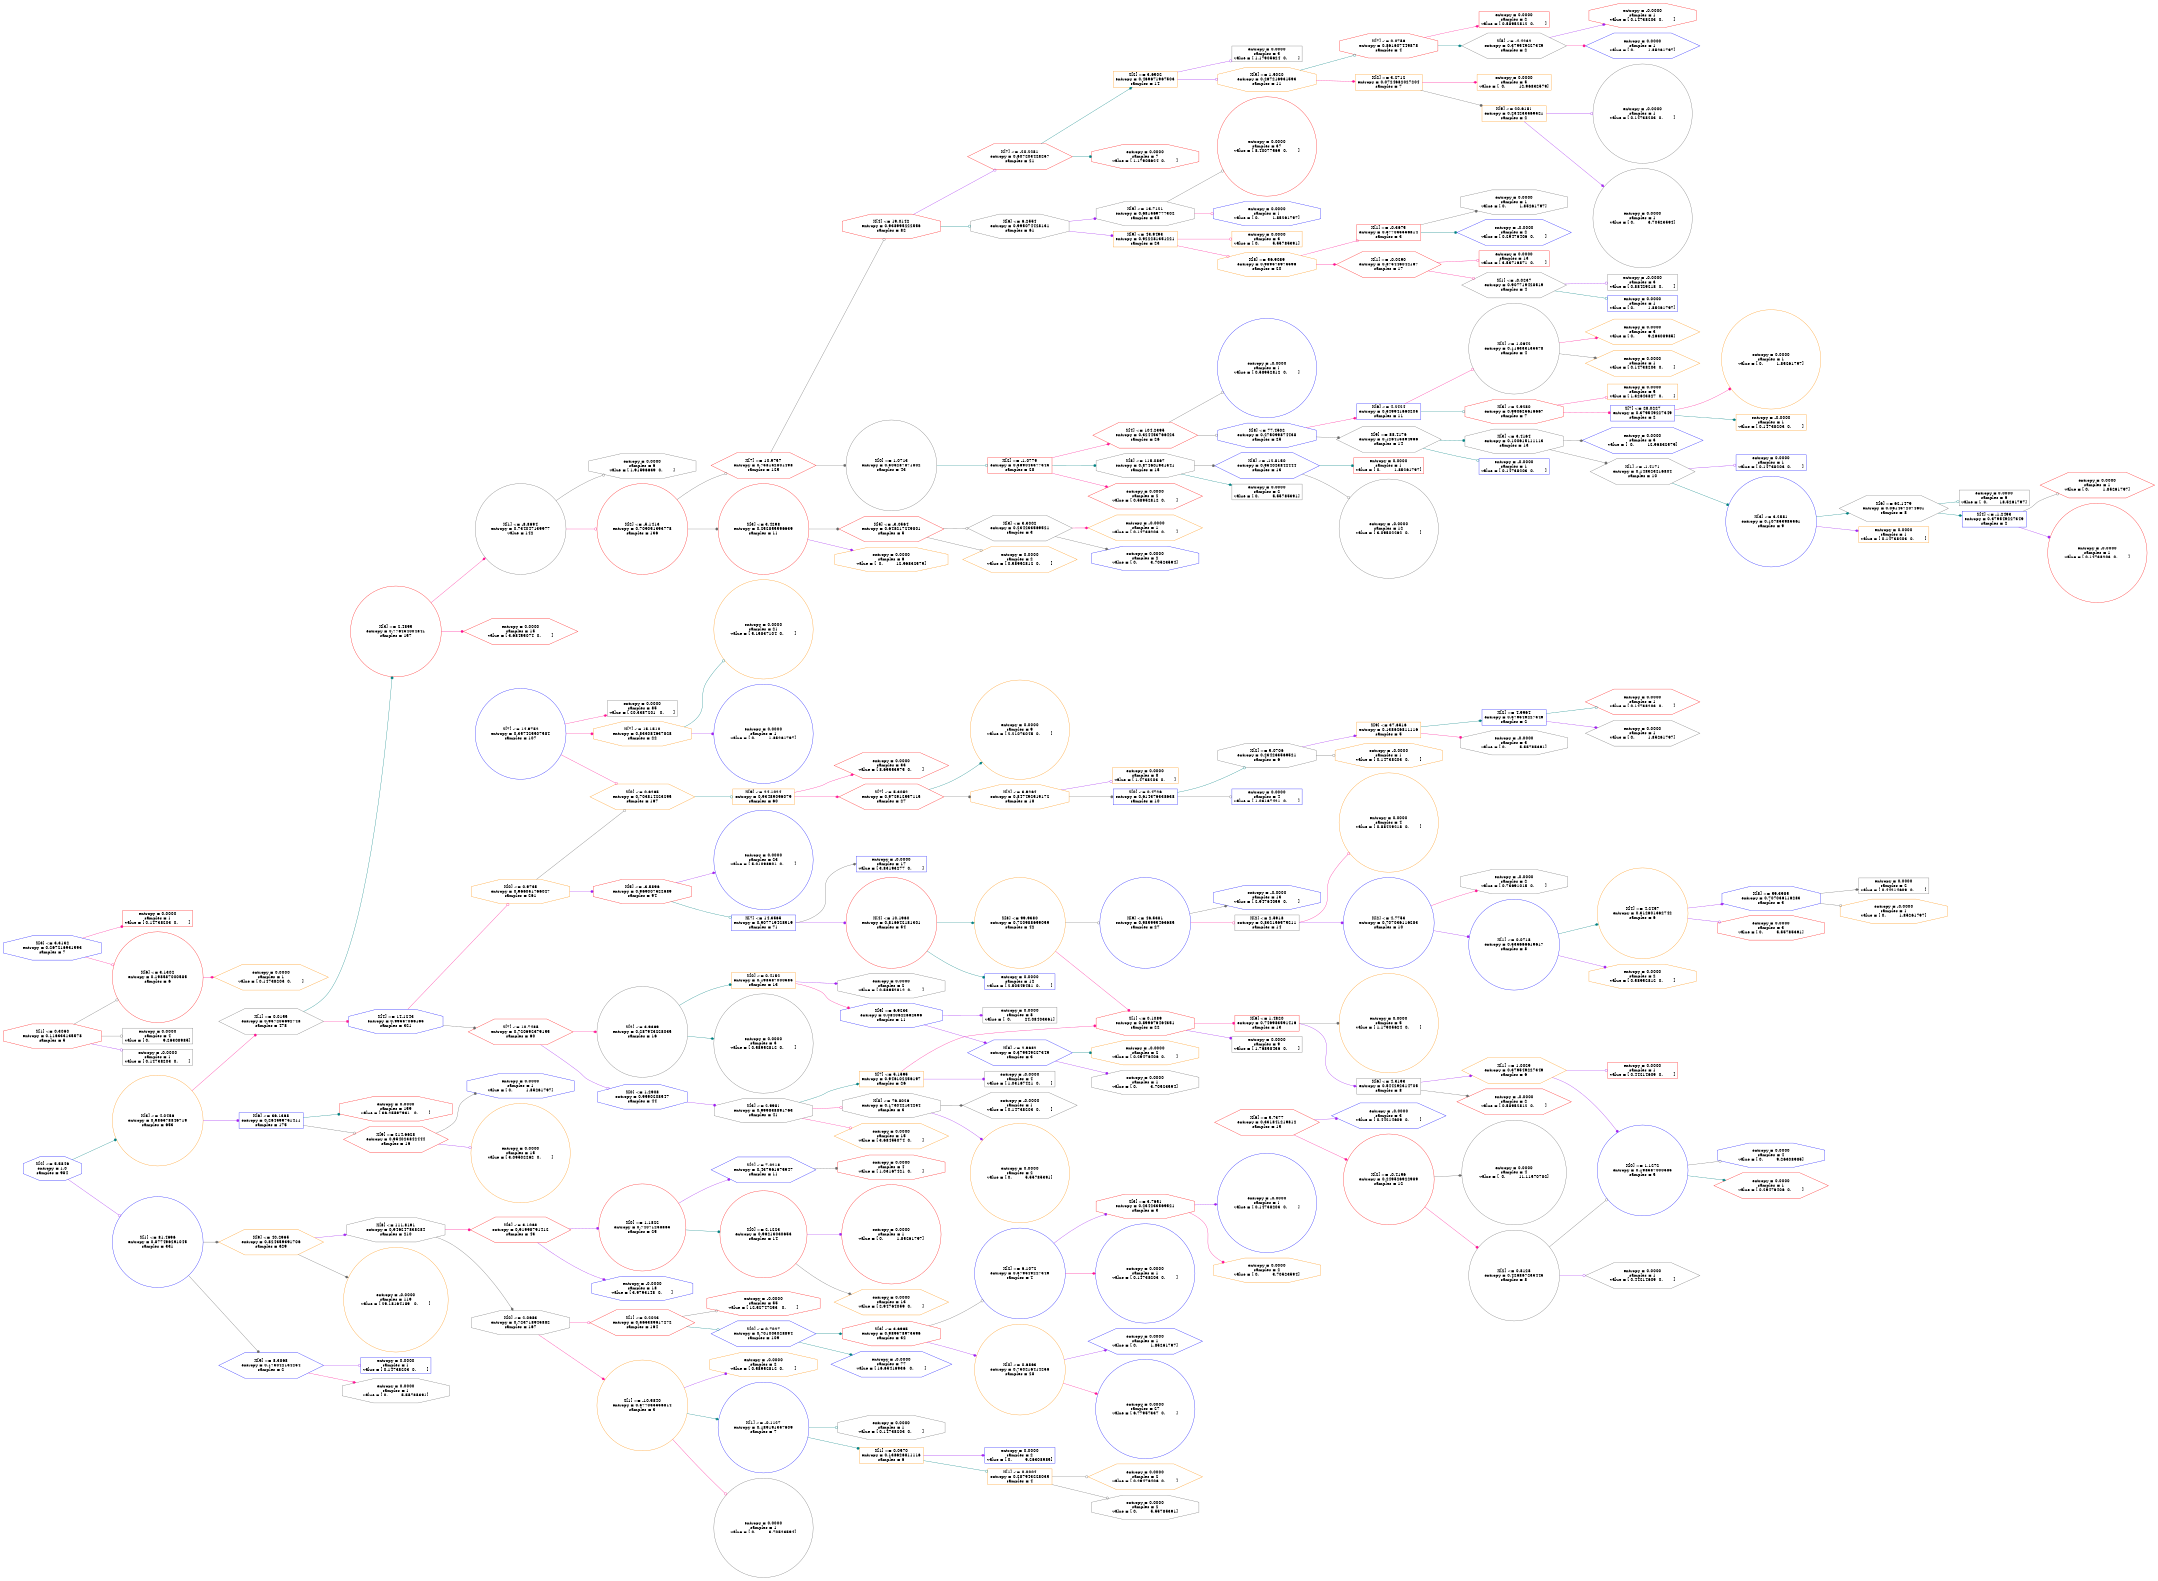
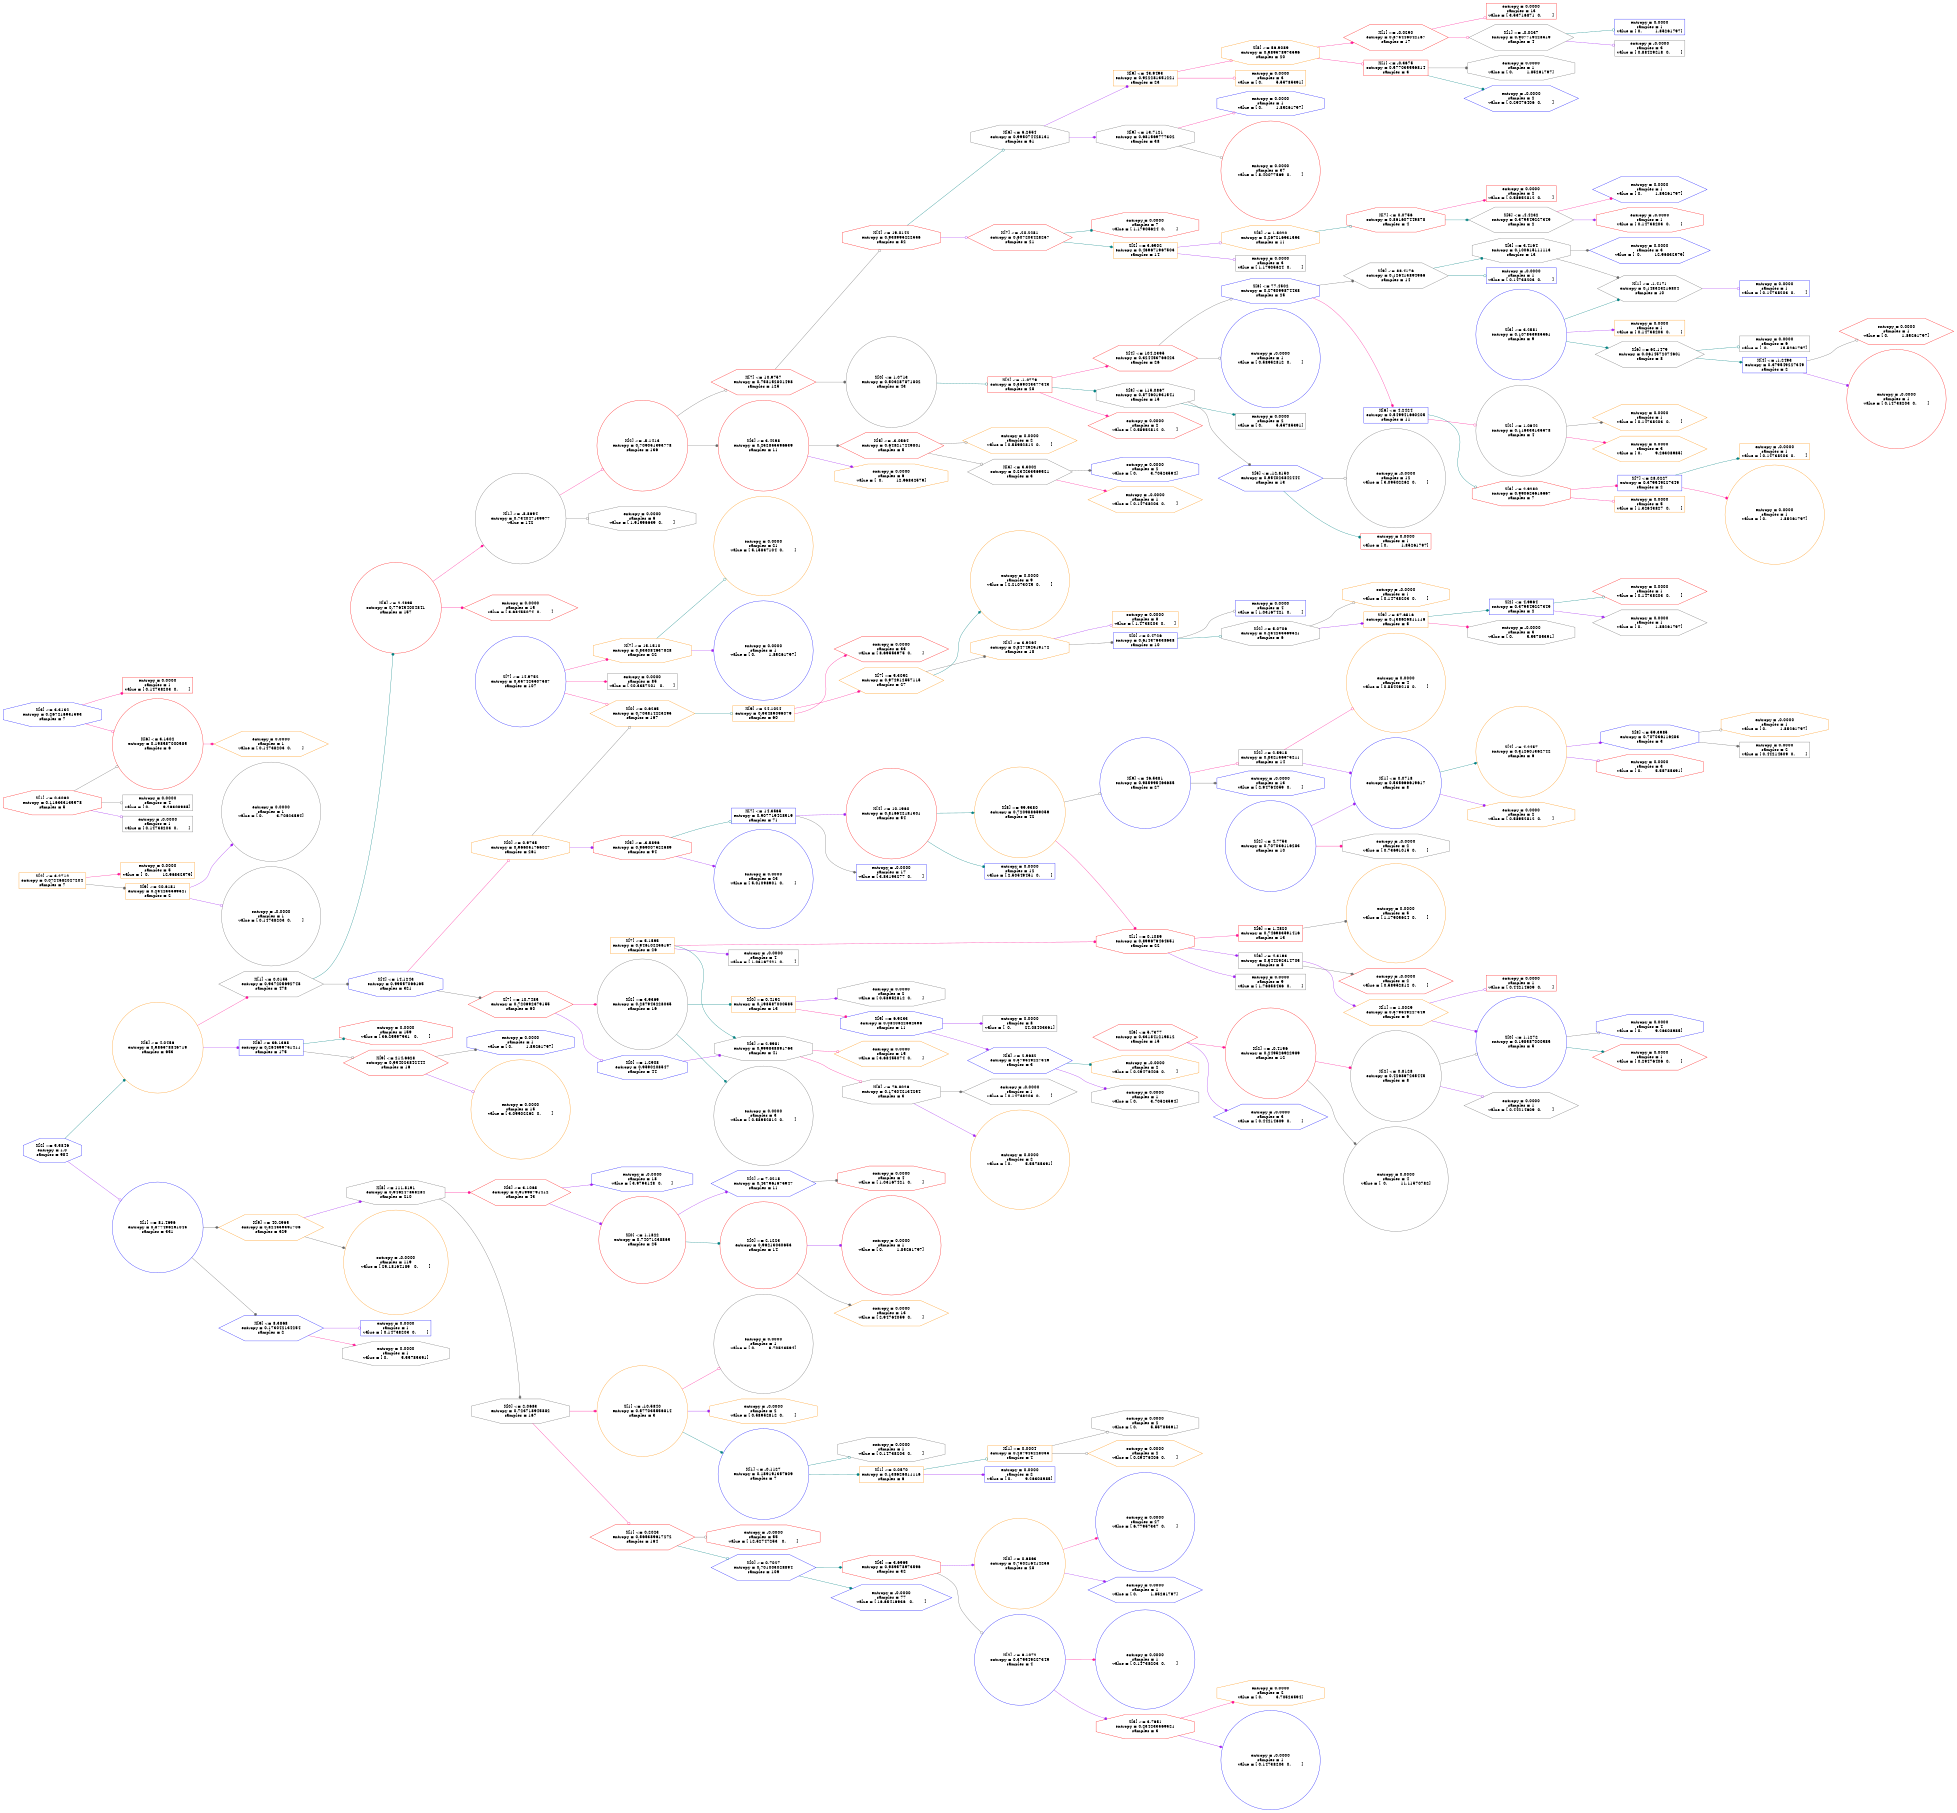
(1334, 81) -> none
(1081, 220) -> (1081, 137)
(1699, 494) -> (1591, 310)
(521, 734) -> (521, 682)
(891, 797) -> (891, 680)
(1320, 923) -> (1326, 768)
(335, 1021) -> (335, 984)
(1326, 1055) -> (1211, 952)
(827, 1092) -> (702, 990)
